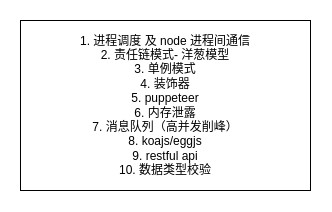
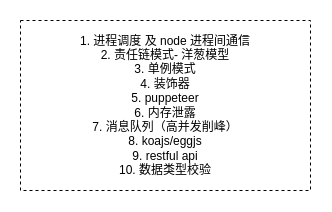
(166, 106) -> (166, 106)
